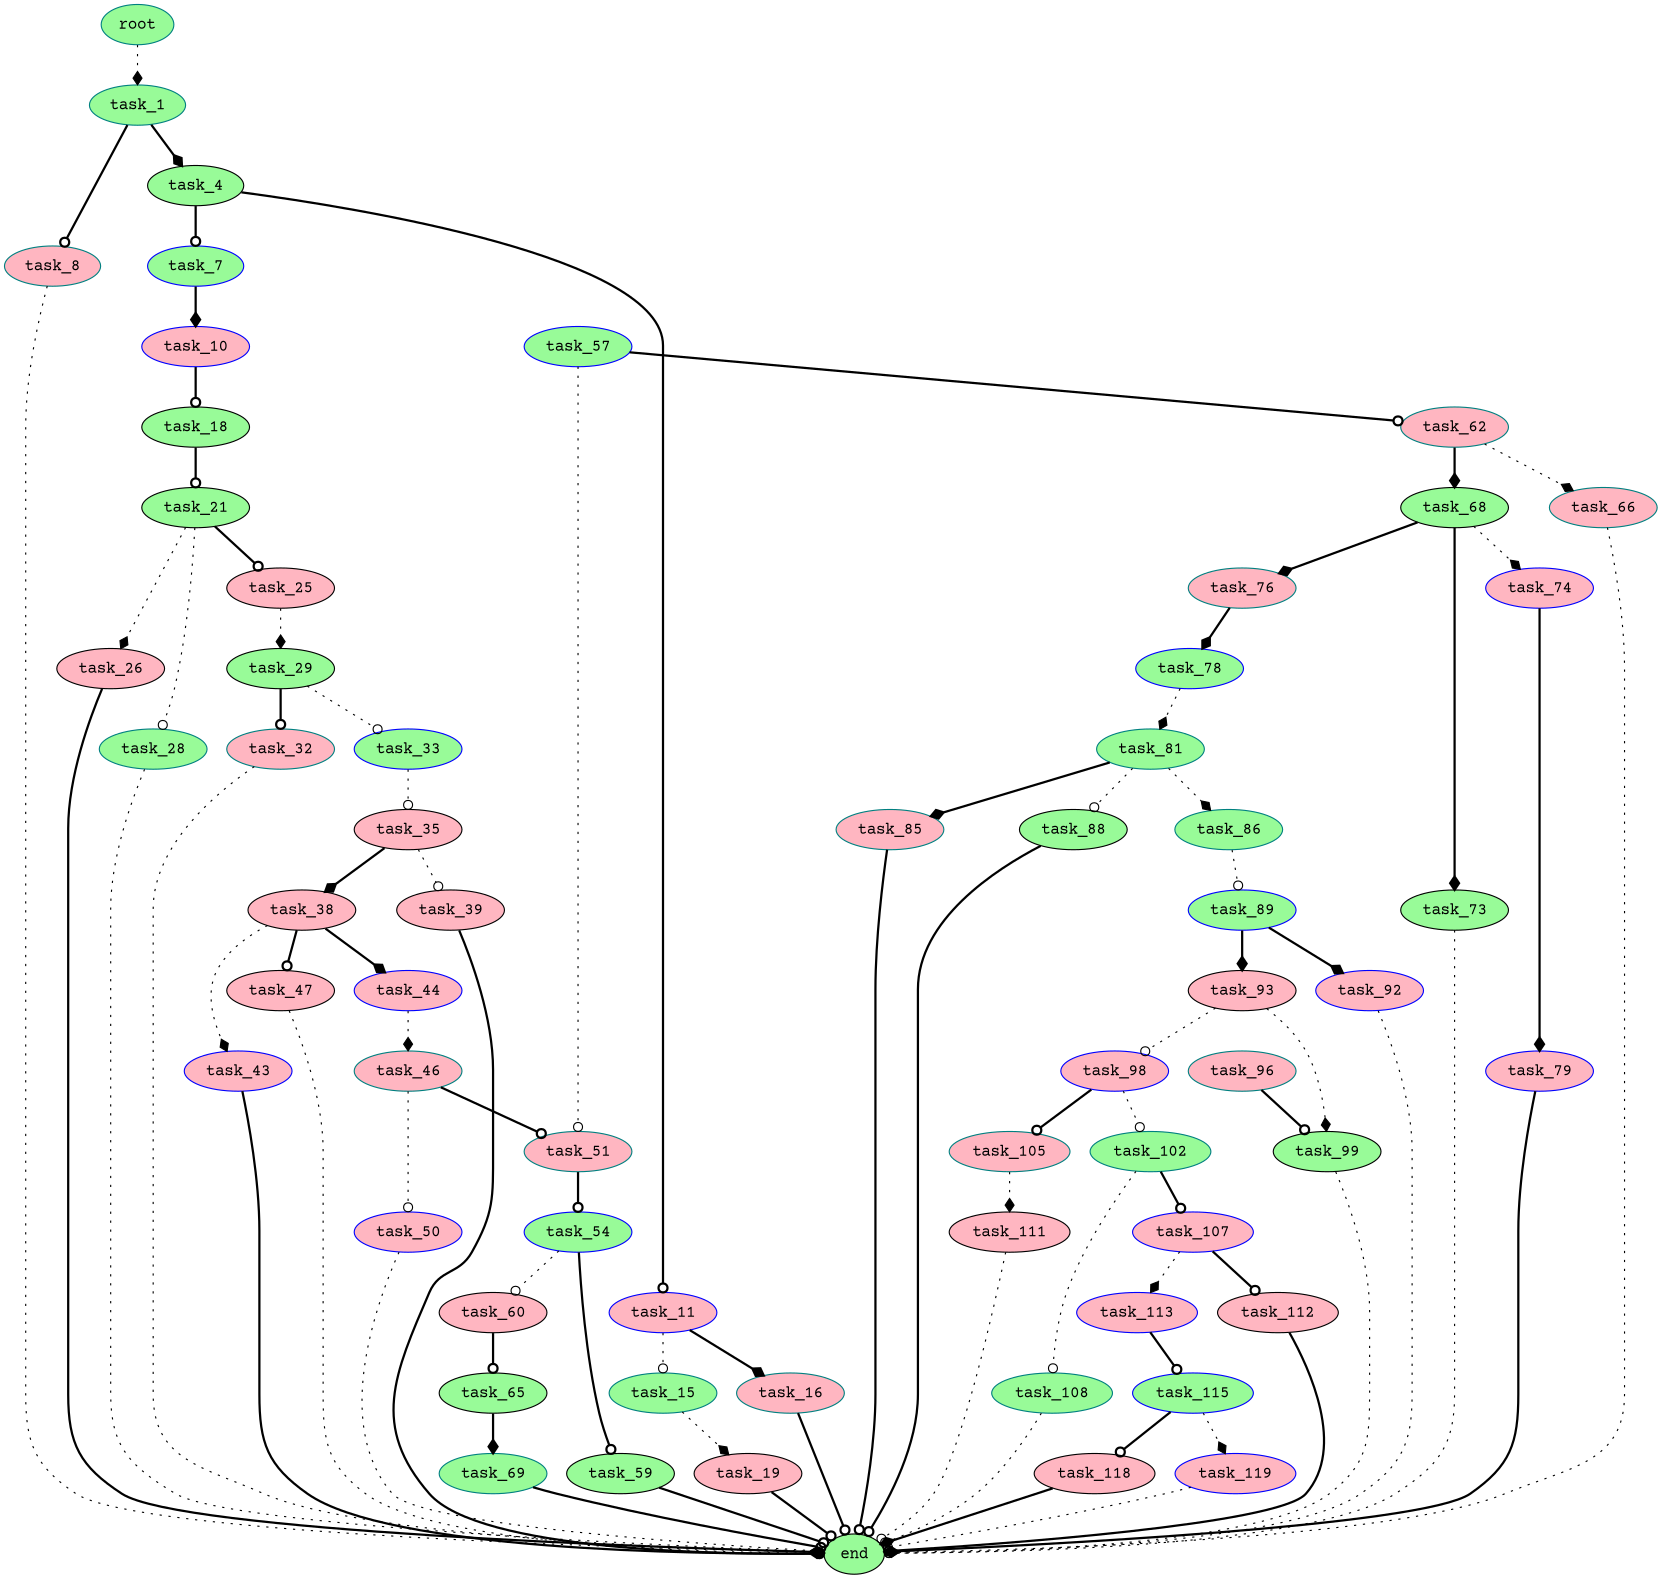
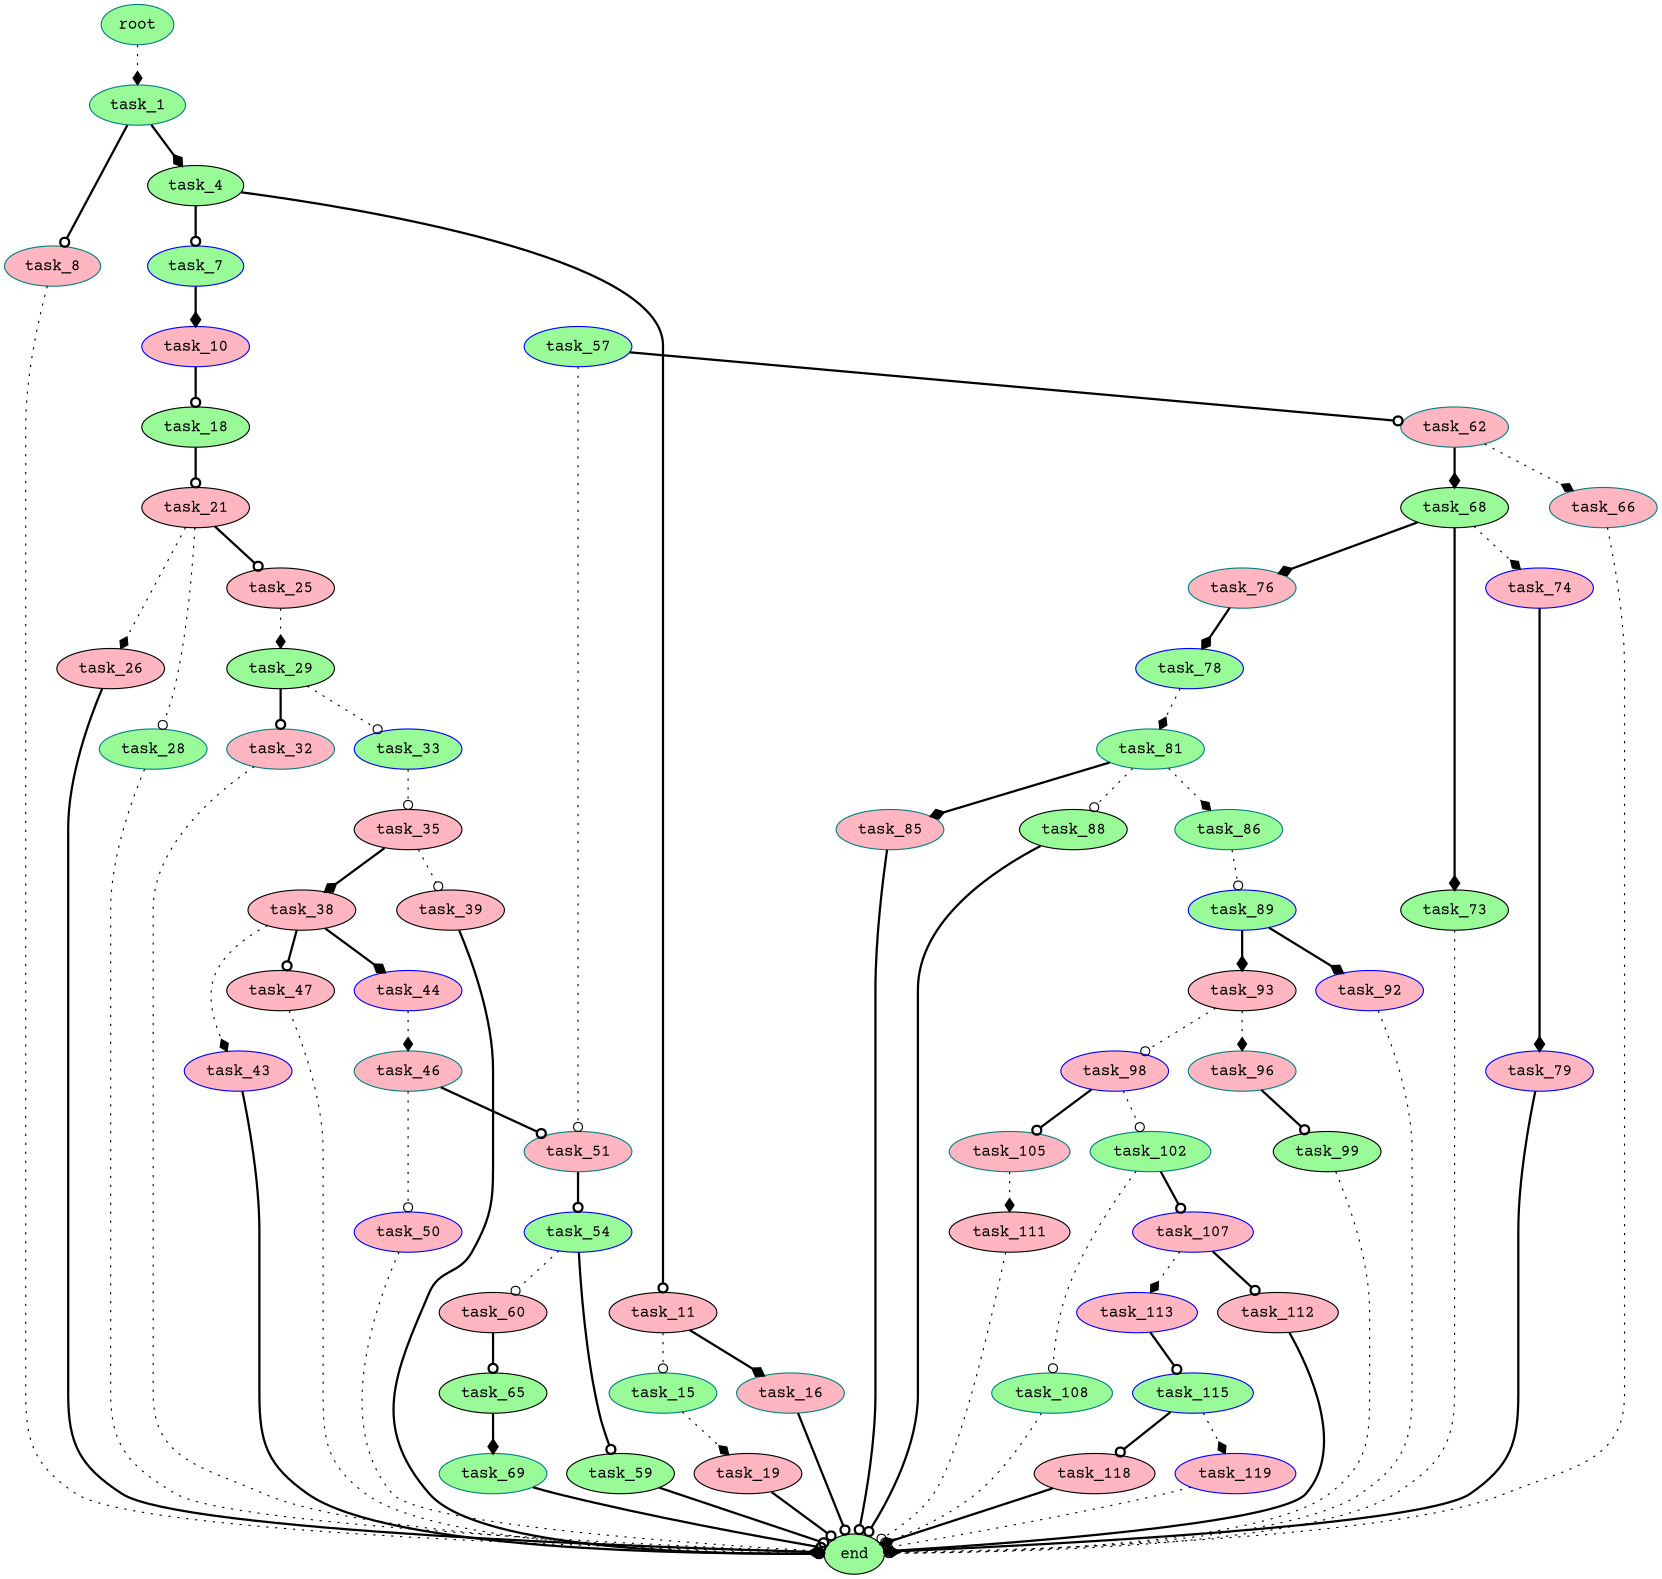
(196, 508) -> (196, 508)
(1309, 1056) -> (1242, 1024)
(663, 1313) -> (663, 1313)
